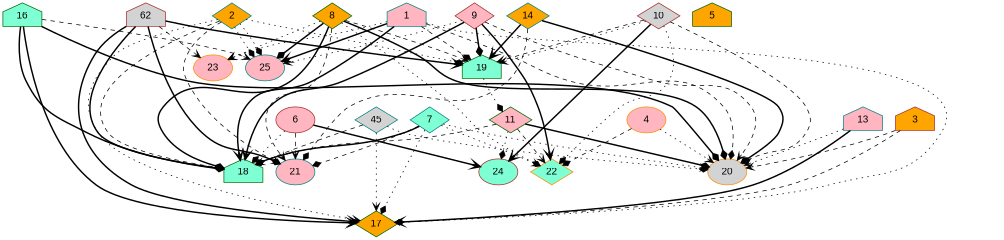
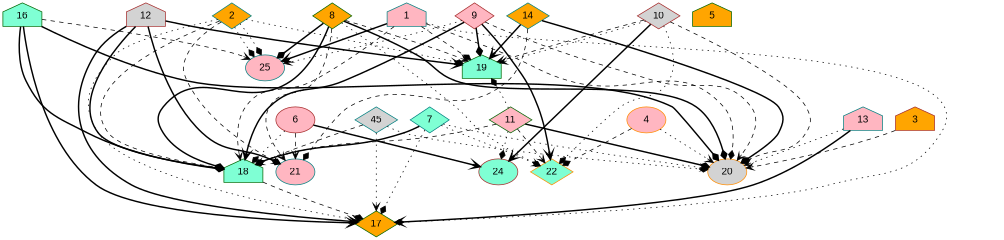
(146, 16) -> (146, 16)
(213, 68) -> none
(326, 73) -> (326, 73)
(493, 96) -> (503, 97)
(368, 147) -> none
(735, 195) -> (308, 200)
